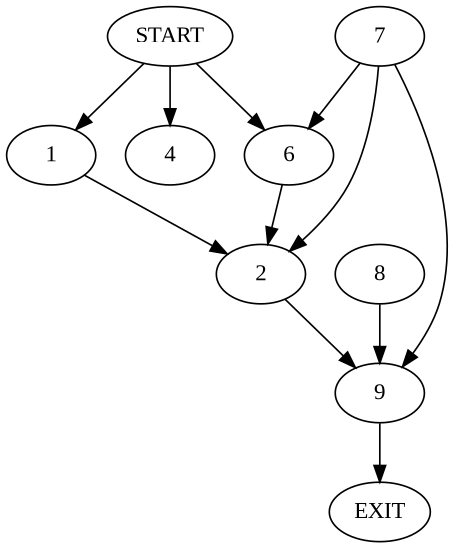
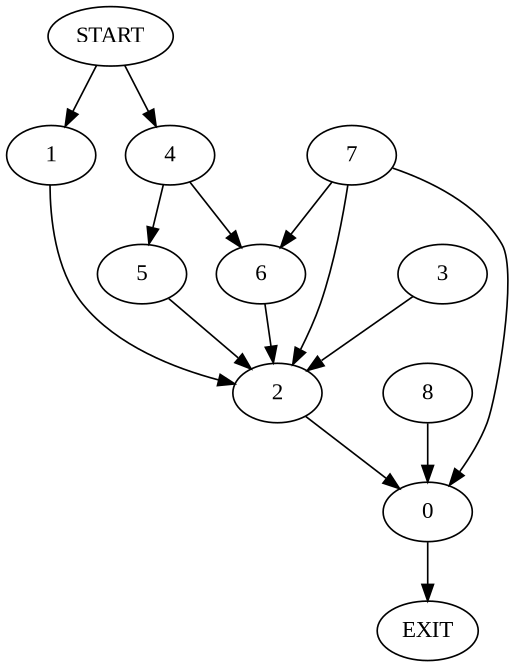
(224, 91) -> (210, 208)
none -> (142, 274)
none -> (443, 274)
(380, 393) -> (428, 512)
